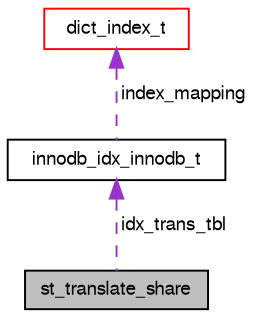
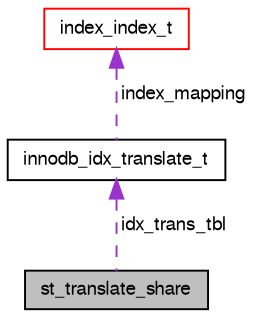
(117, 29) -> (117, 29)
(117, 160) -> (117, 160)
